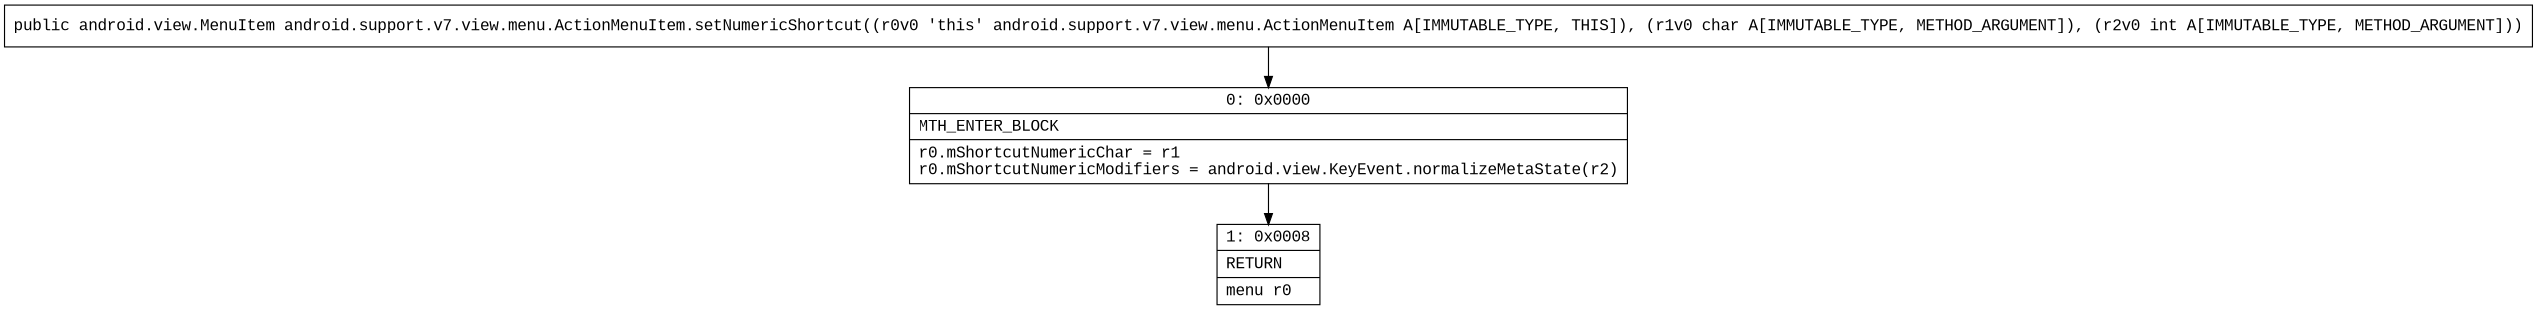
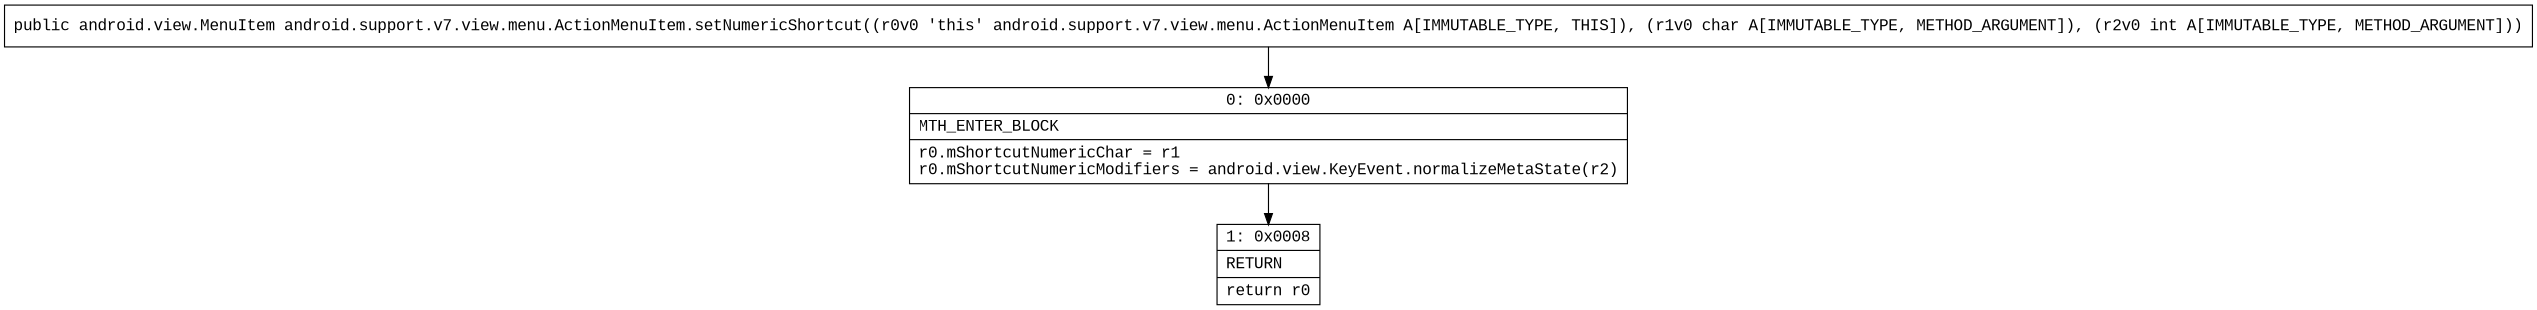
(1259, 291) -> (1268, 291)
